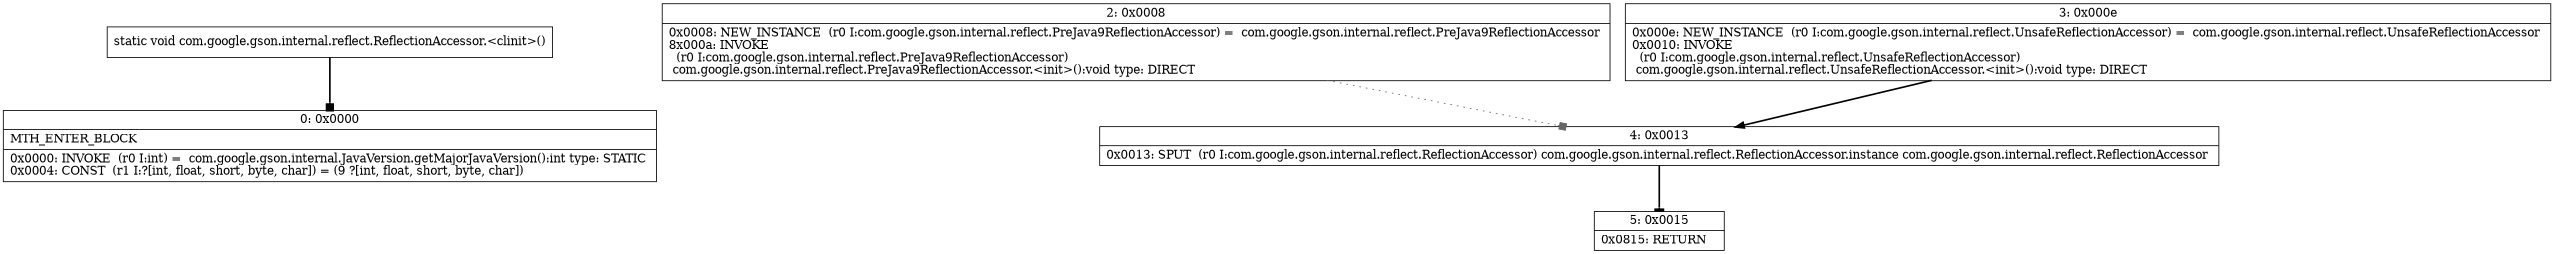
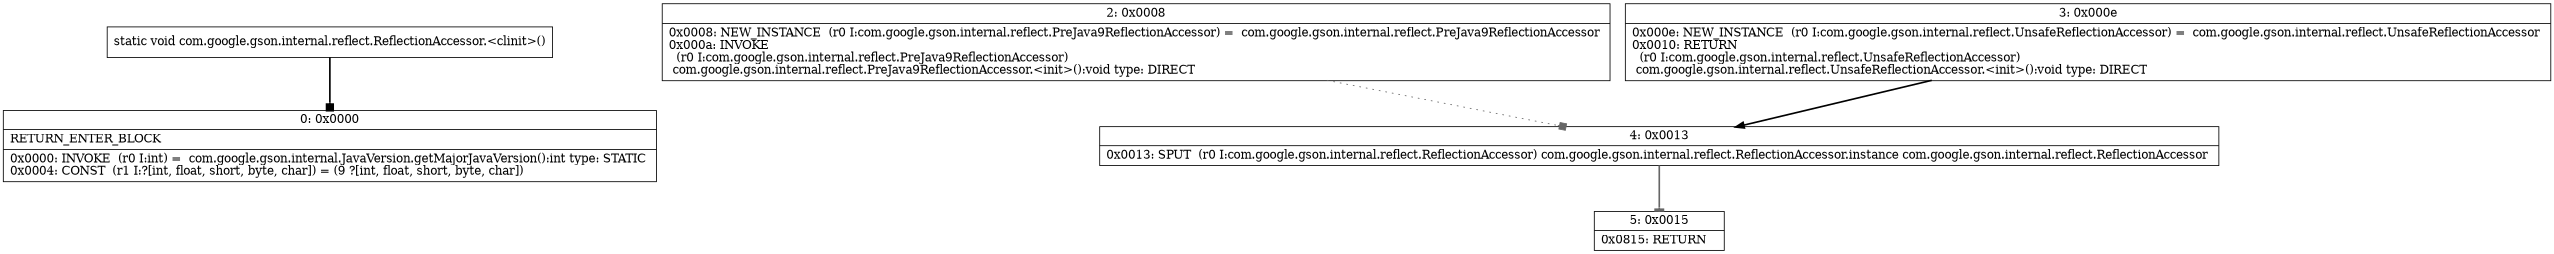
(723, 46) -> (723, 46)
(1686, 46) -> (1688, 46)
(74, 139) -> (86, 139)
(1659, 186) -> (1659, 186)
